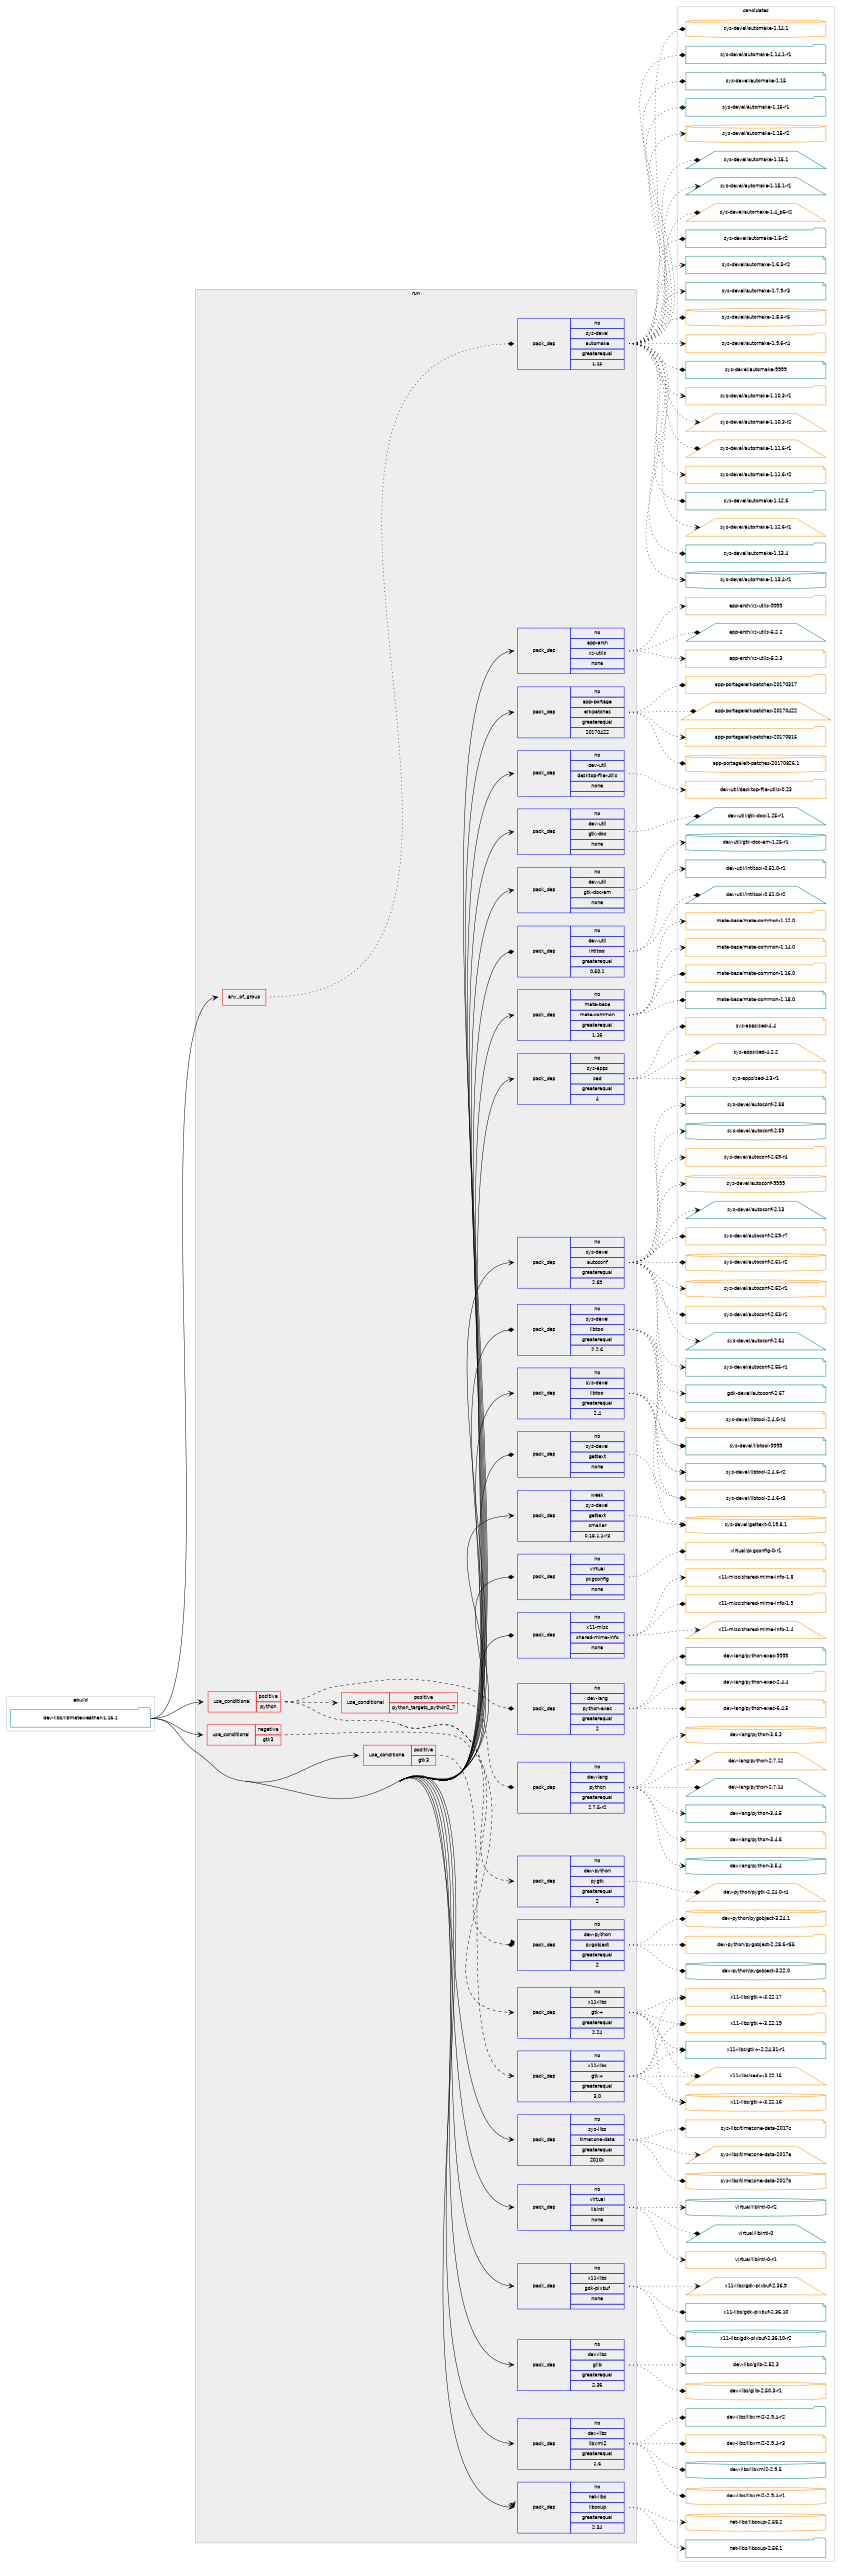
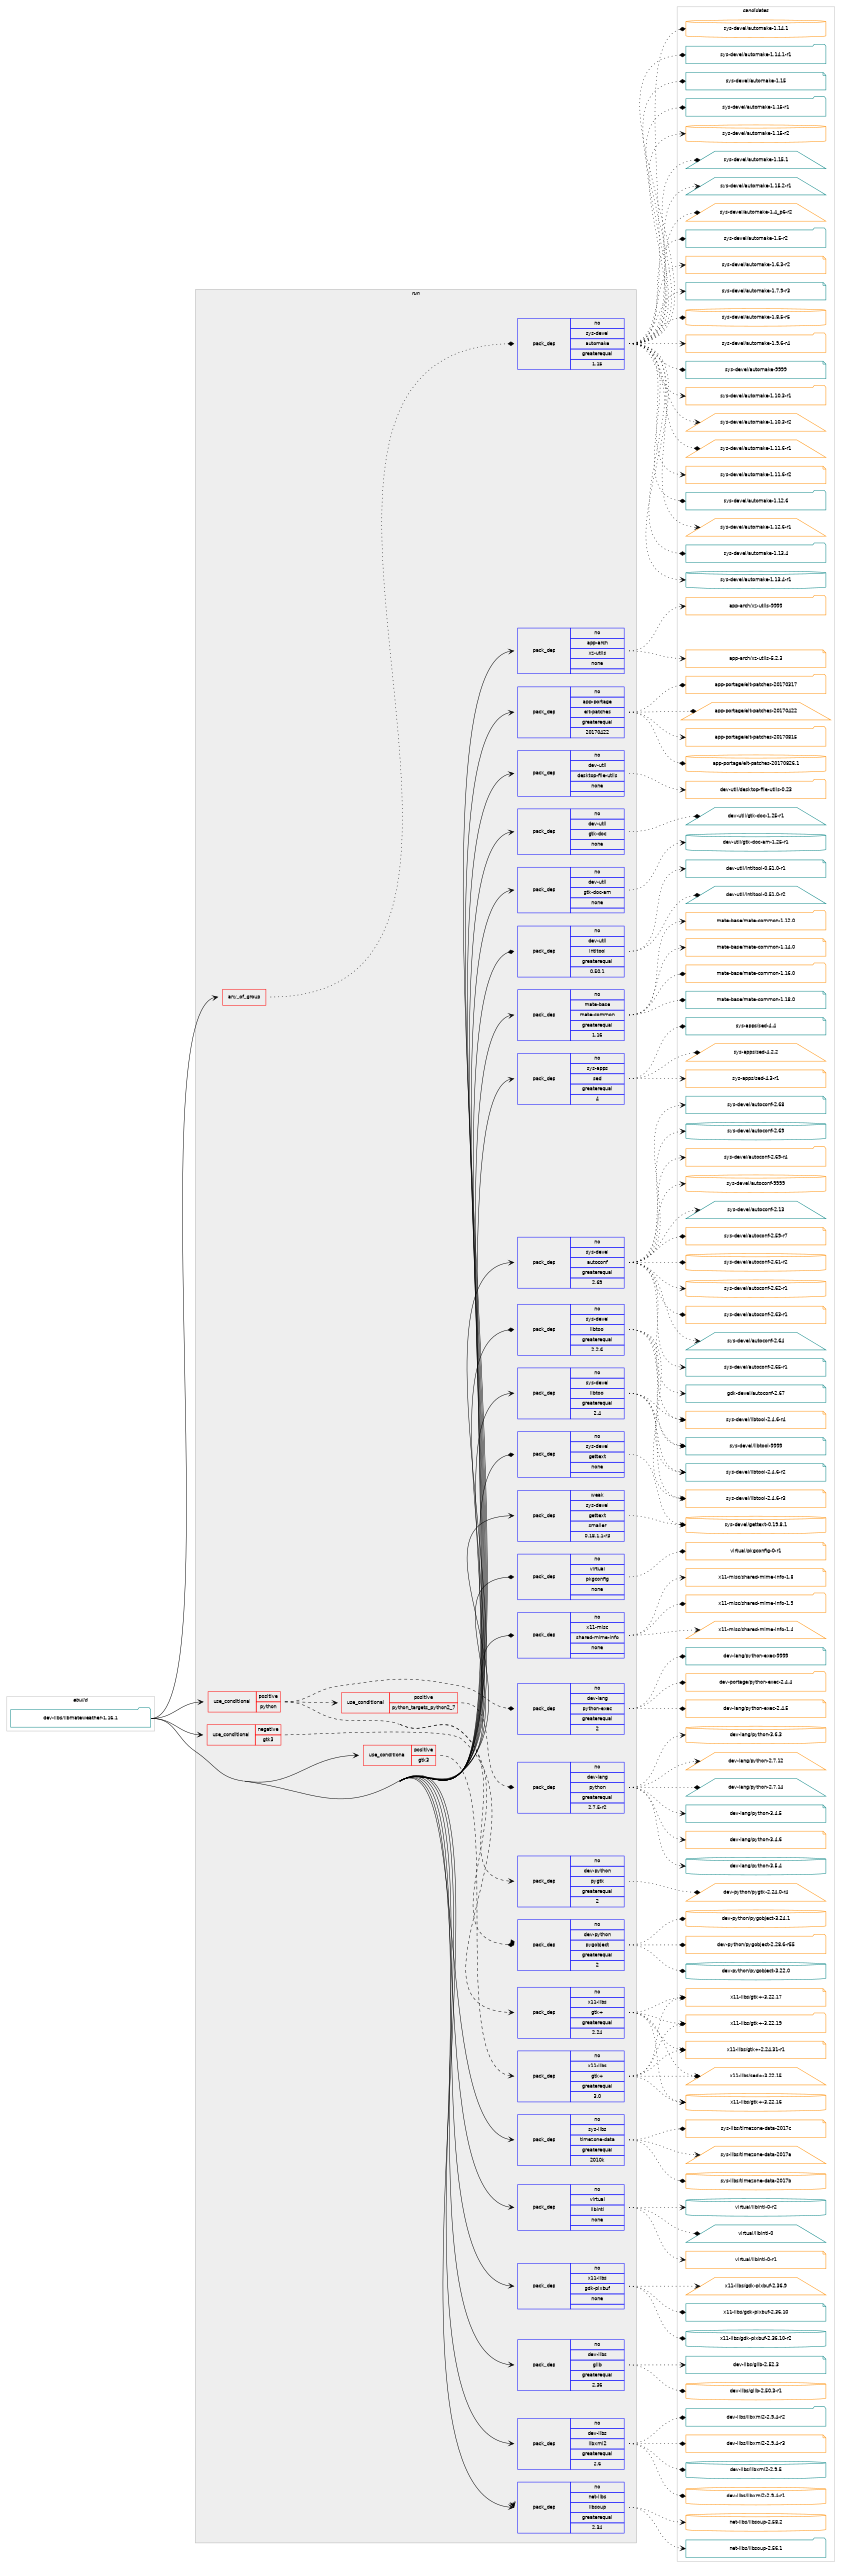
(756, 186) -> (756, 186)
(756, 265) -> (756, 265)
(756, 632) -> none
(756, 1026) -> (756, 1026)
(756, 1682) -> (756, 1682)
(756, 1709) -> (756, 1709)
(756, 2050) -> (756, 2050)
